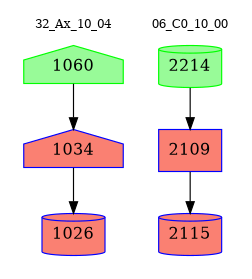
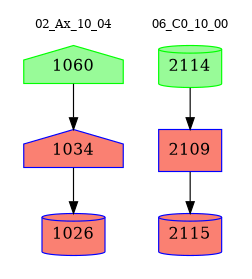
(74, 25) -> (74, 25)
(190, 66) -> (190, 66)
